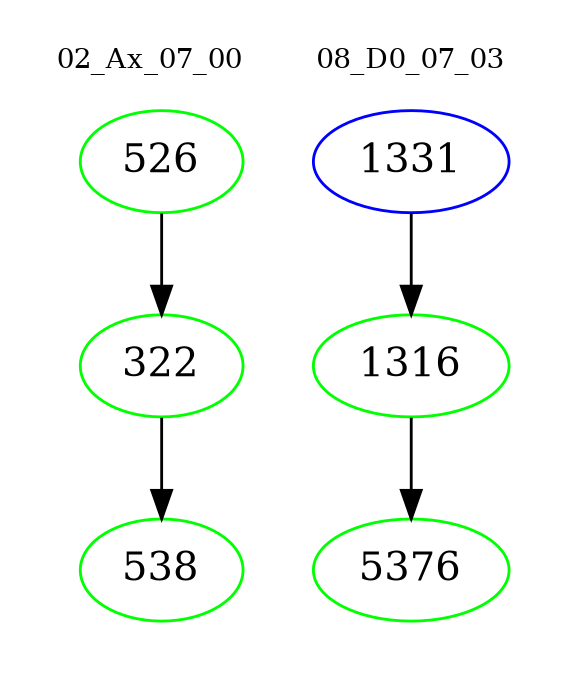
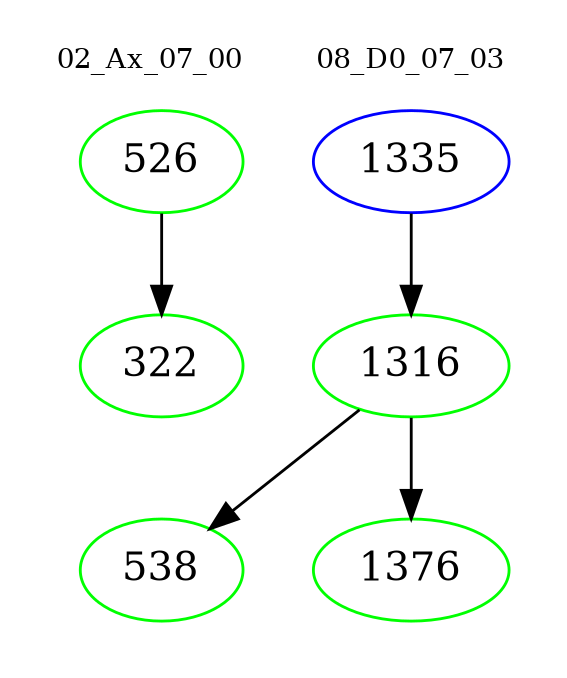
(411, 162) -> (411, 162)
(162, 454) -> (309, 450)
(411, 570) -> (411, 570)
